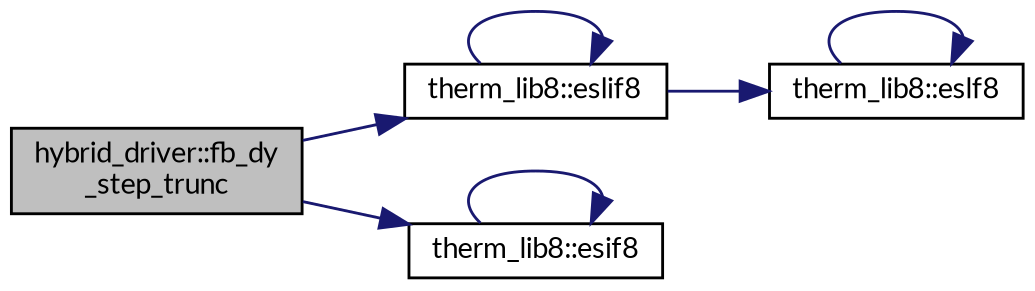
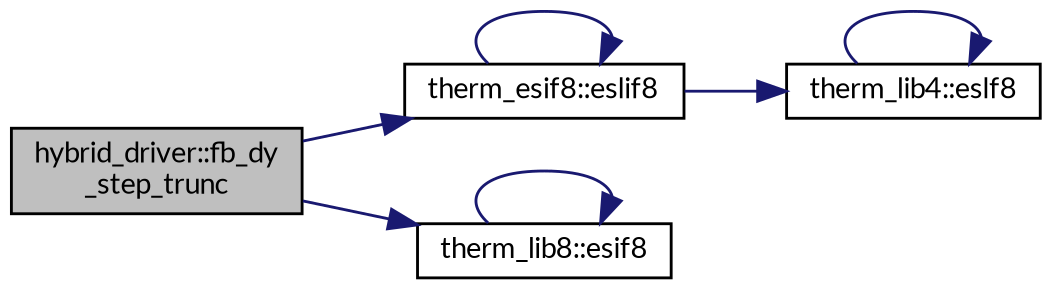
(536, 91) -> (544, 91)
(896, 91) -> (913, 91)
